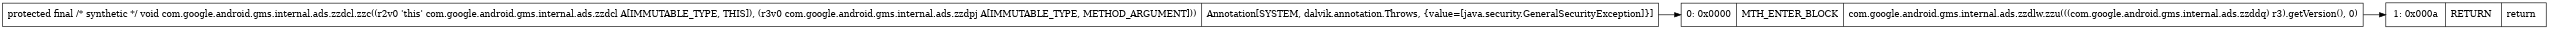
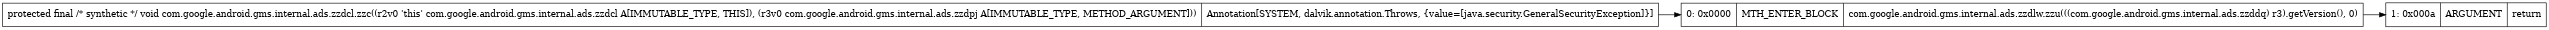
(2471, 14) -> (2474, 14)
